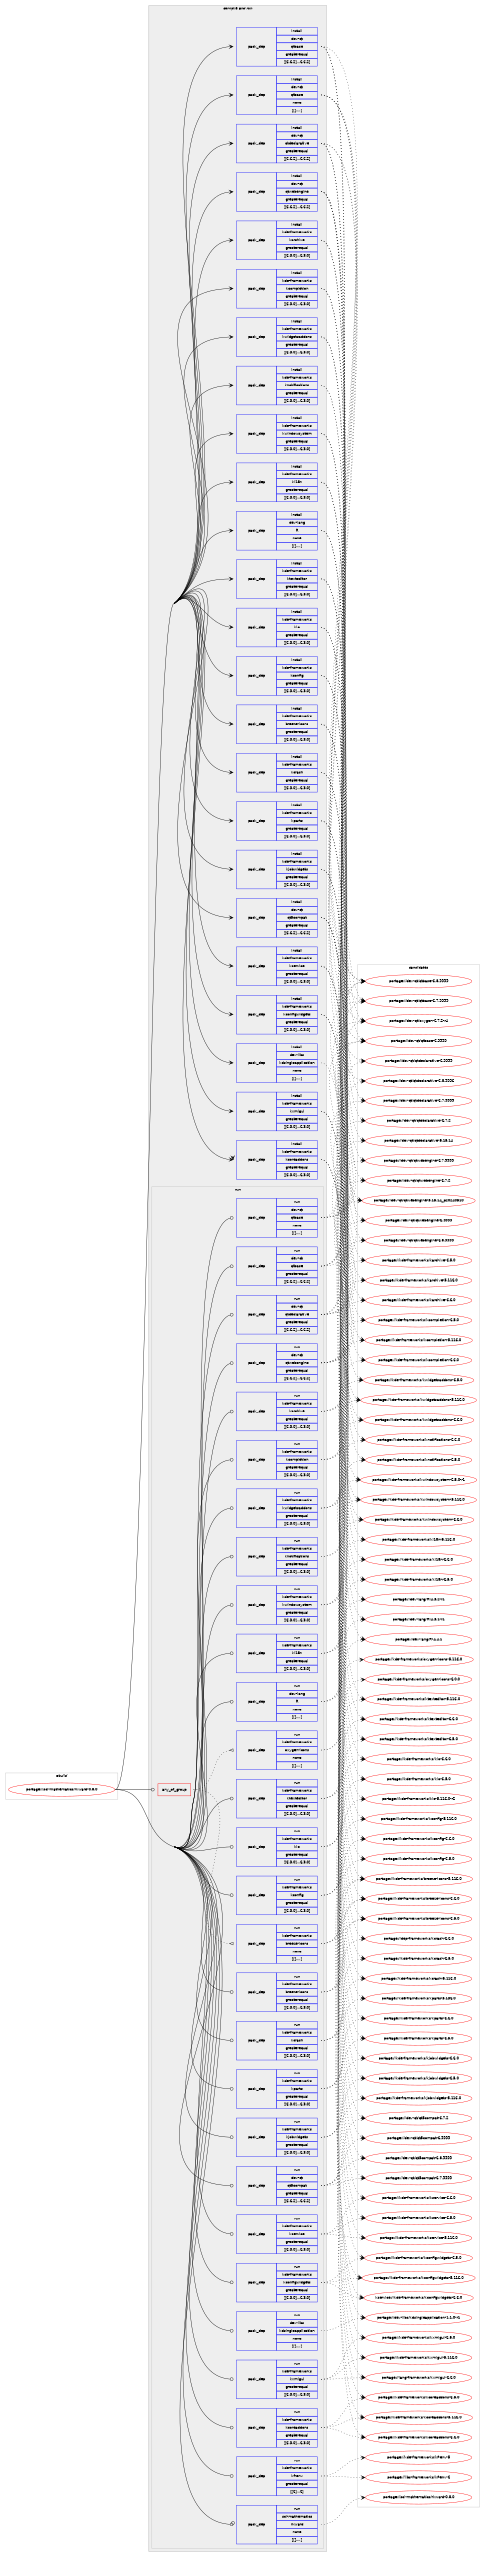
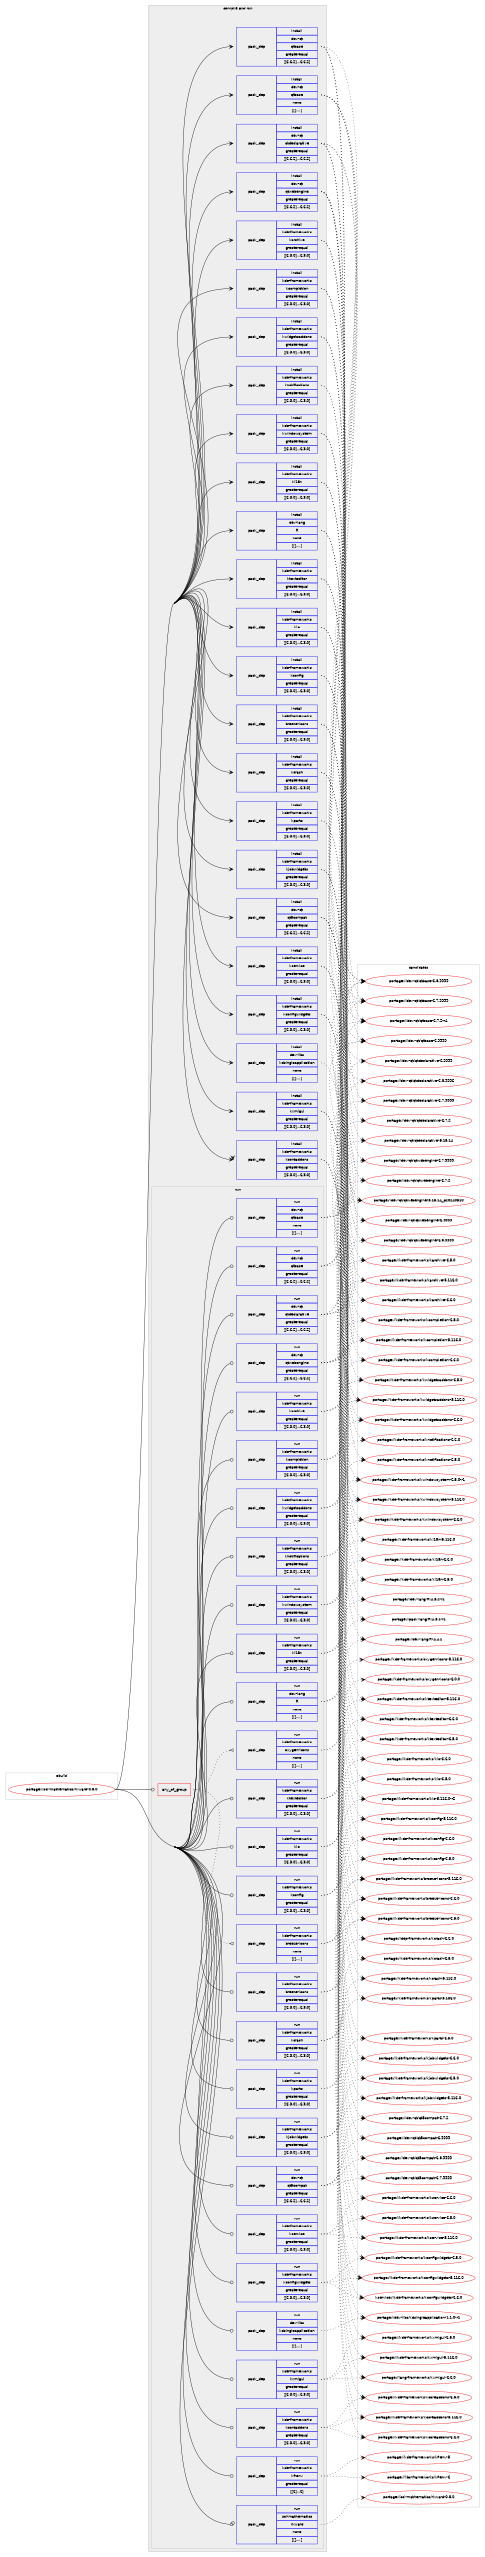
(419, 1021) -> (419, 1021)
(419, 1620) -> (419, 1620)
(419, 2019) -> none
